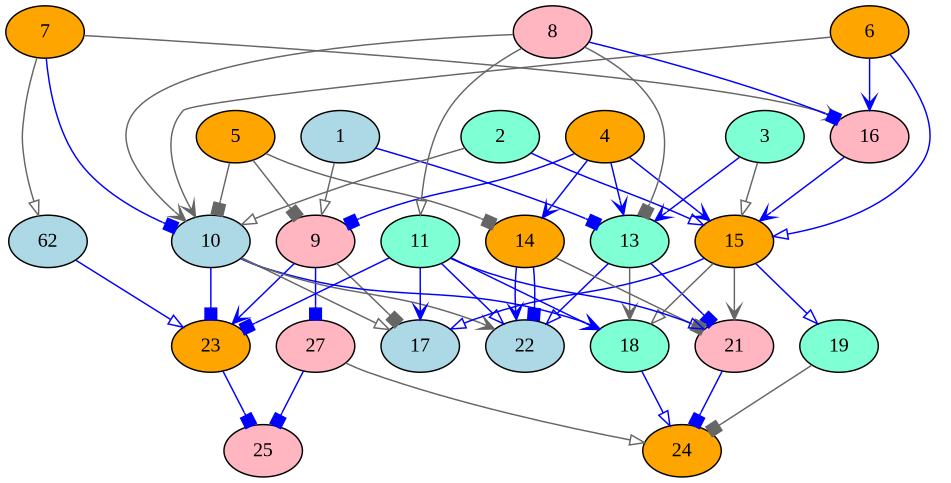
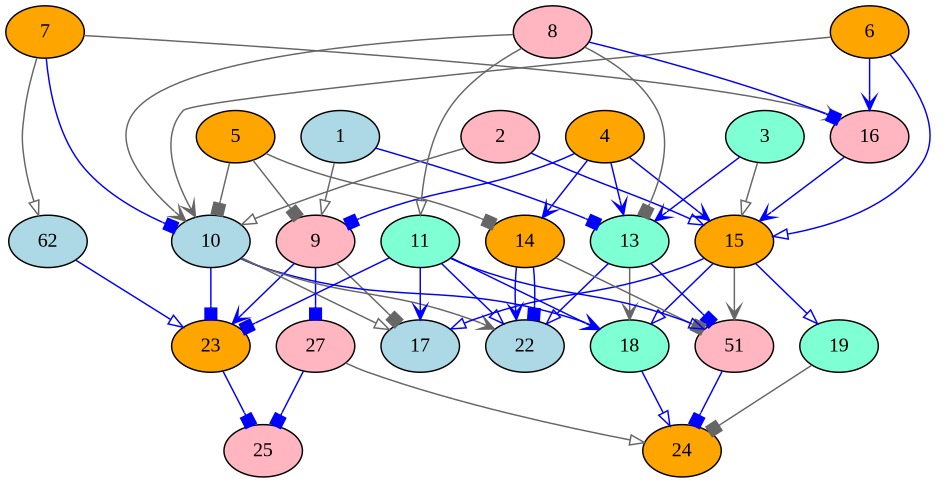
(500, 137) -> (500, 137)
(689, 287) -> (689, 287)
(734, 346) -> (734, 346)
